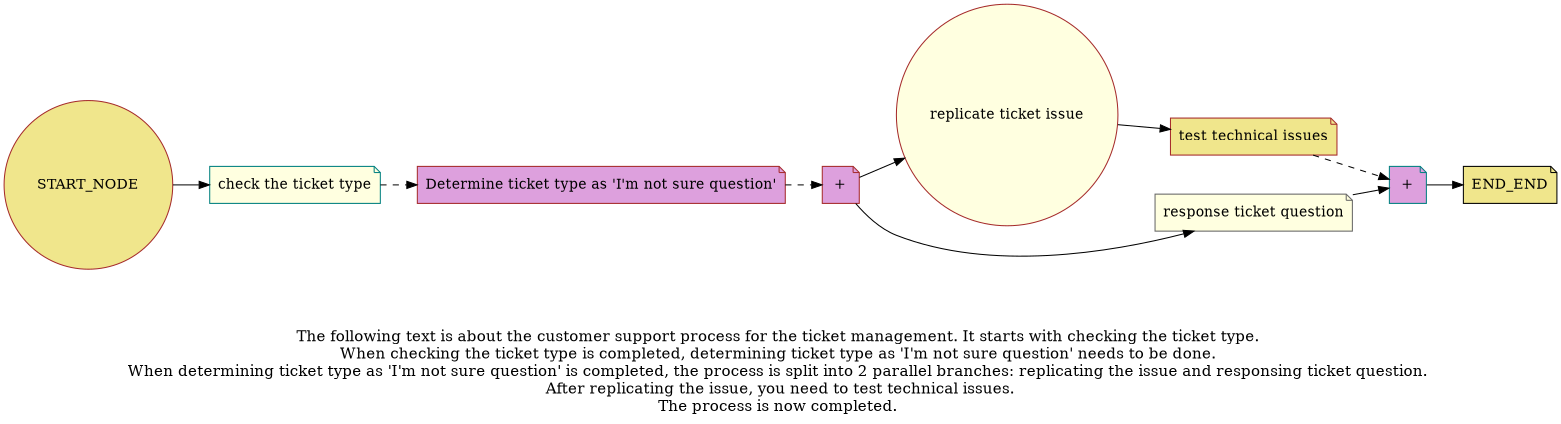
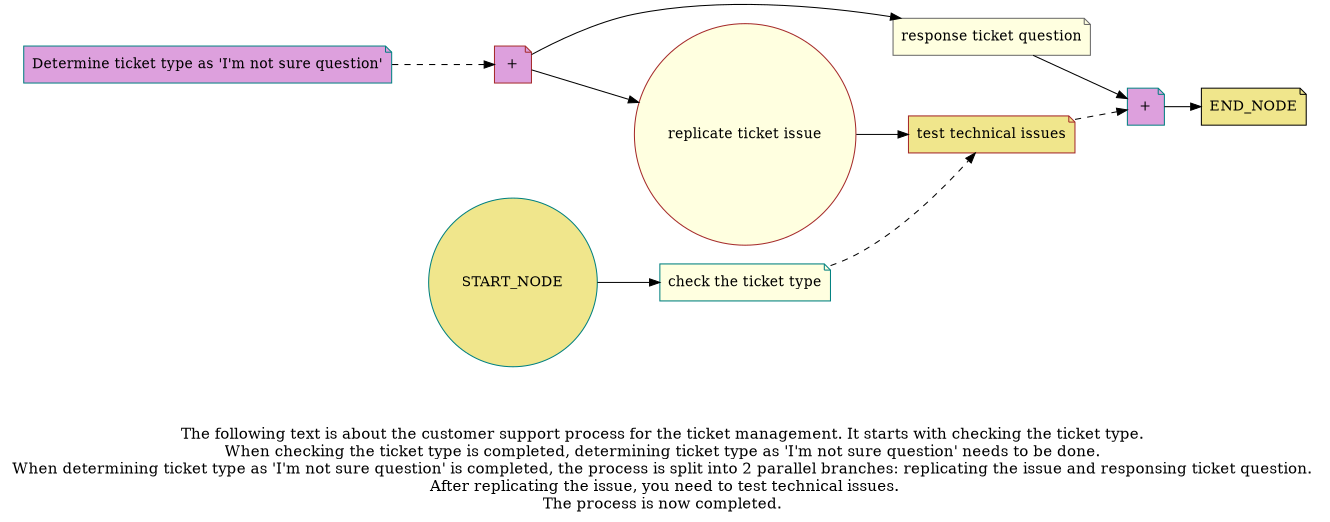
(88, 185) -> (513, 282)
(394, 185) -> (905, 221)
(601, 185) -> (208, 65)
(1510, 185) -> (1254, 107)
